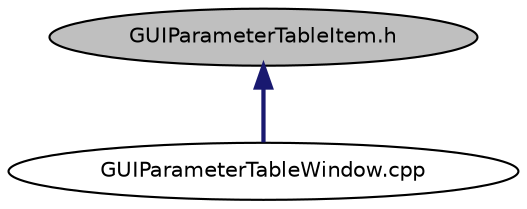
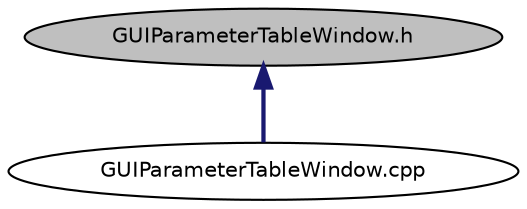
(263, 37) -> (263, 37)
